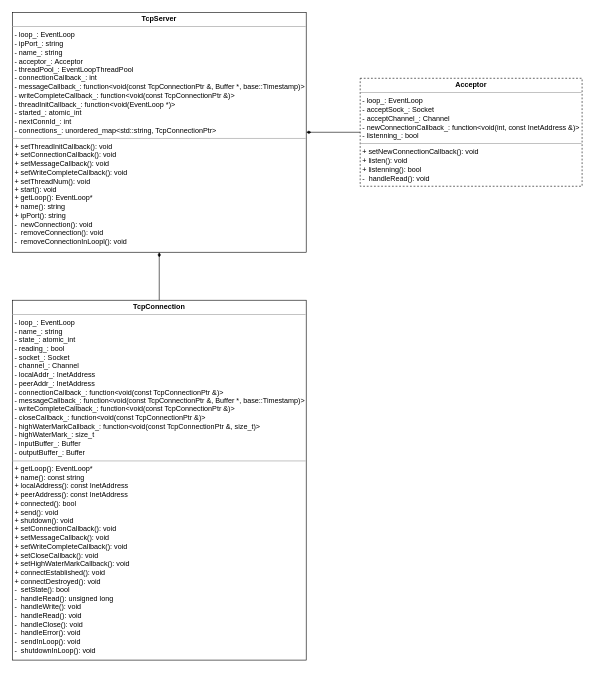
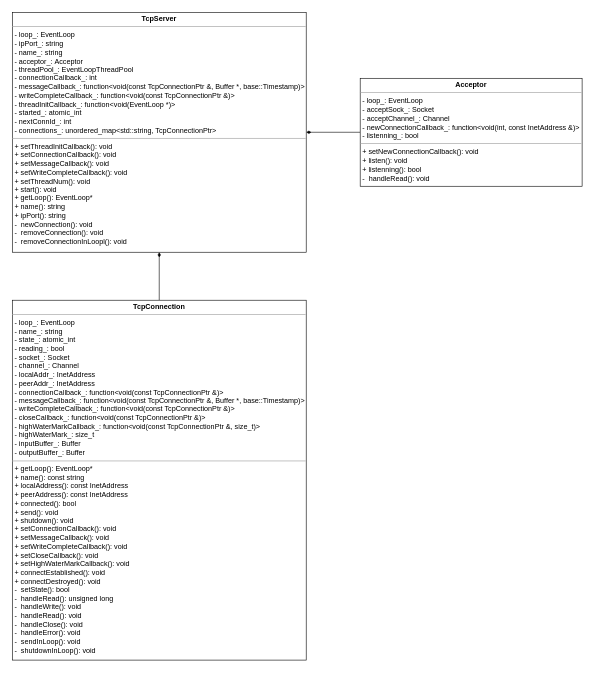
(471, 132) -> (471, 132)
